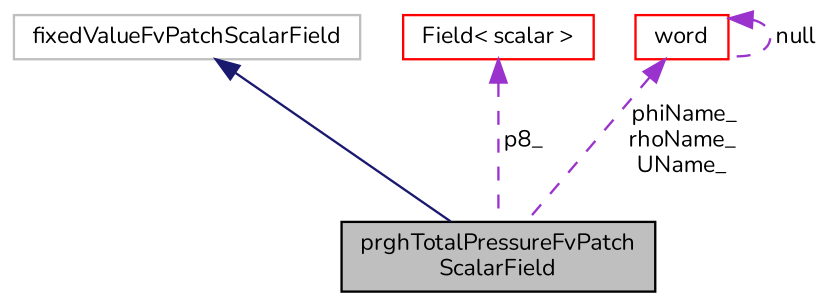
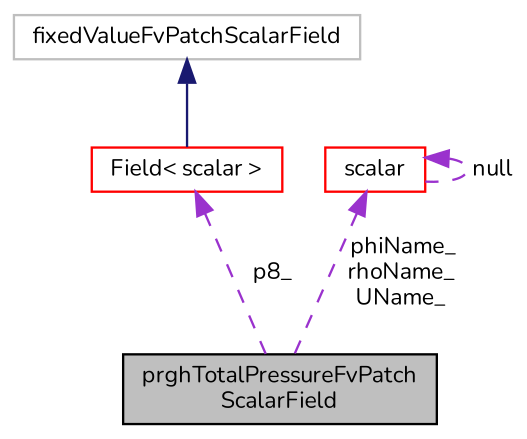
(682, 37) -> (375, 170)
(343, 147) -> (187, 115)
